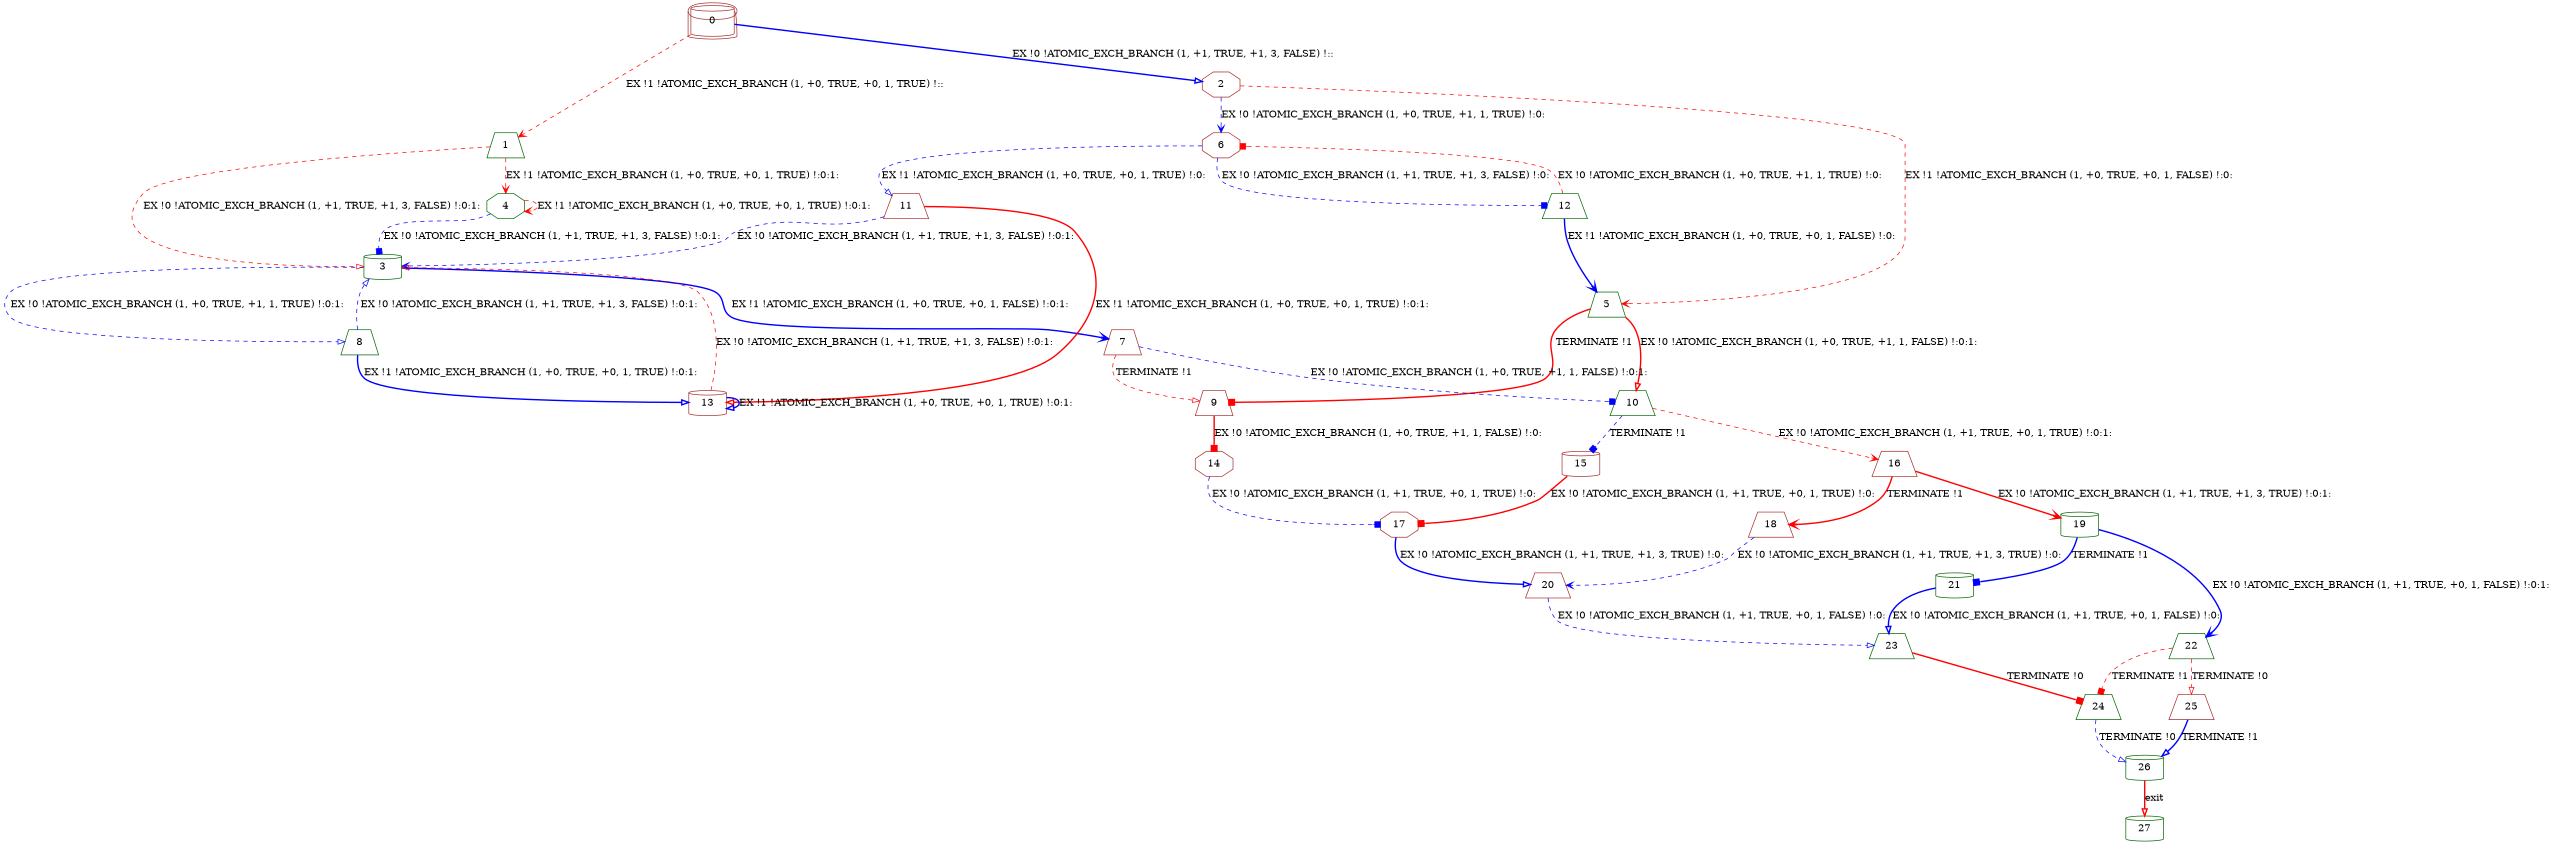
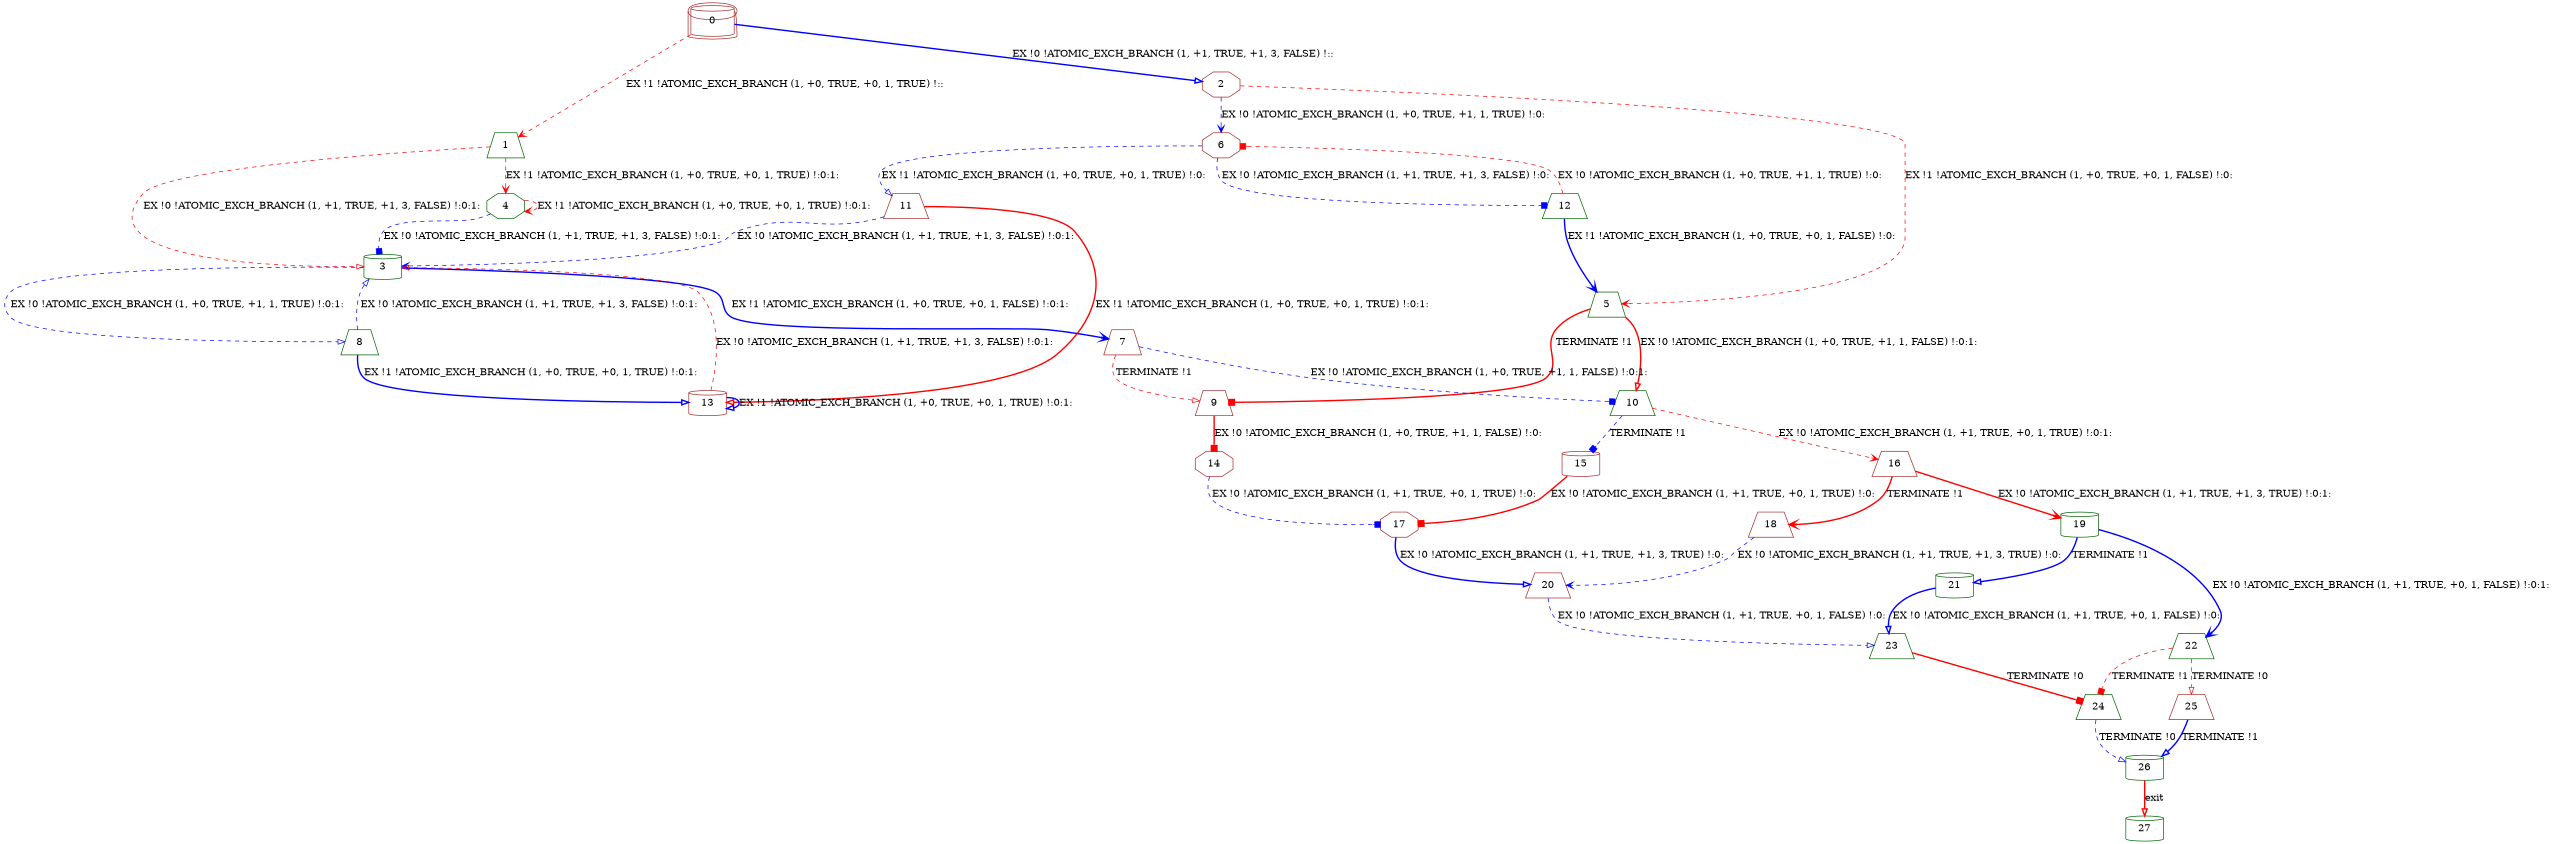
(2036, 571) -> (2036, 571)
